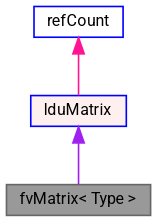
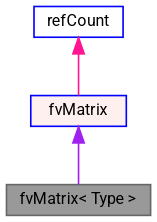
(79, 111) -> (79, 111)
